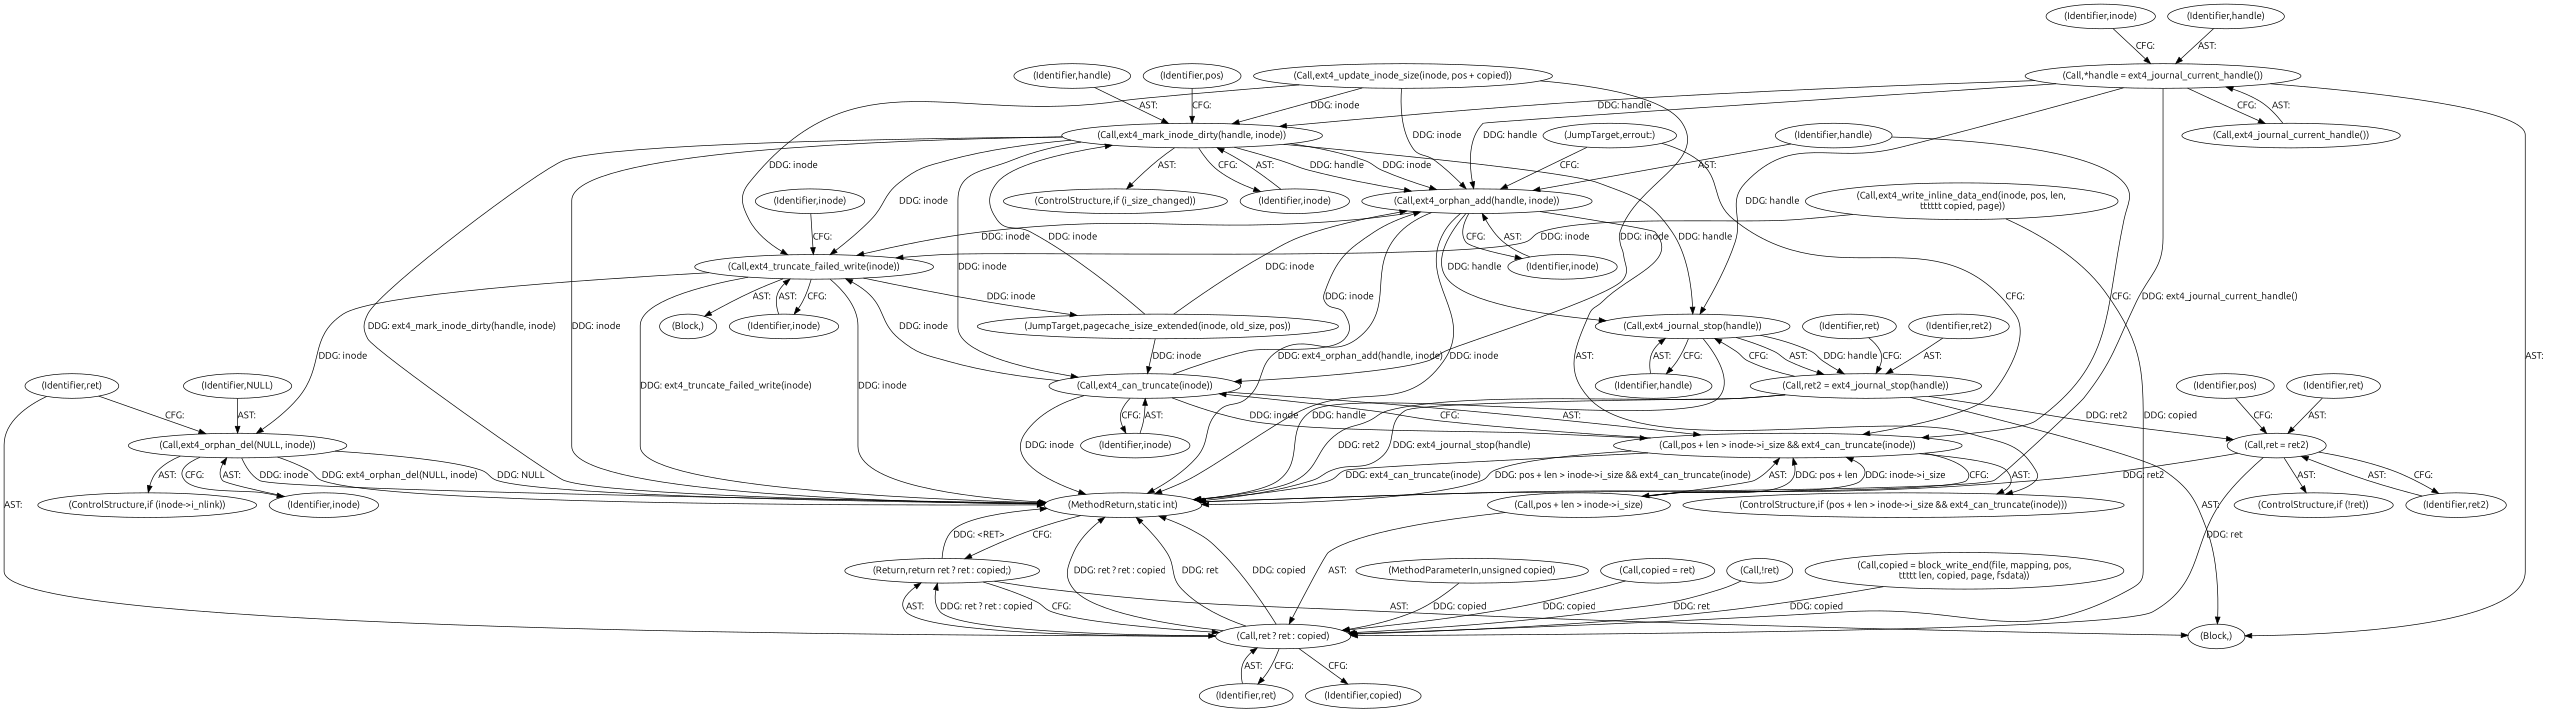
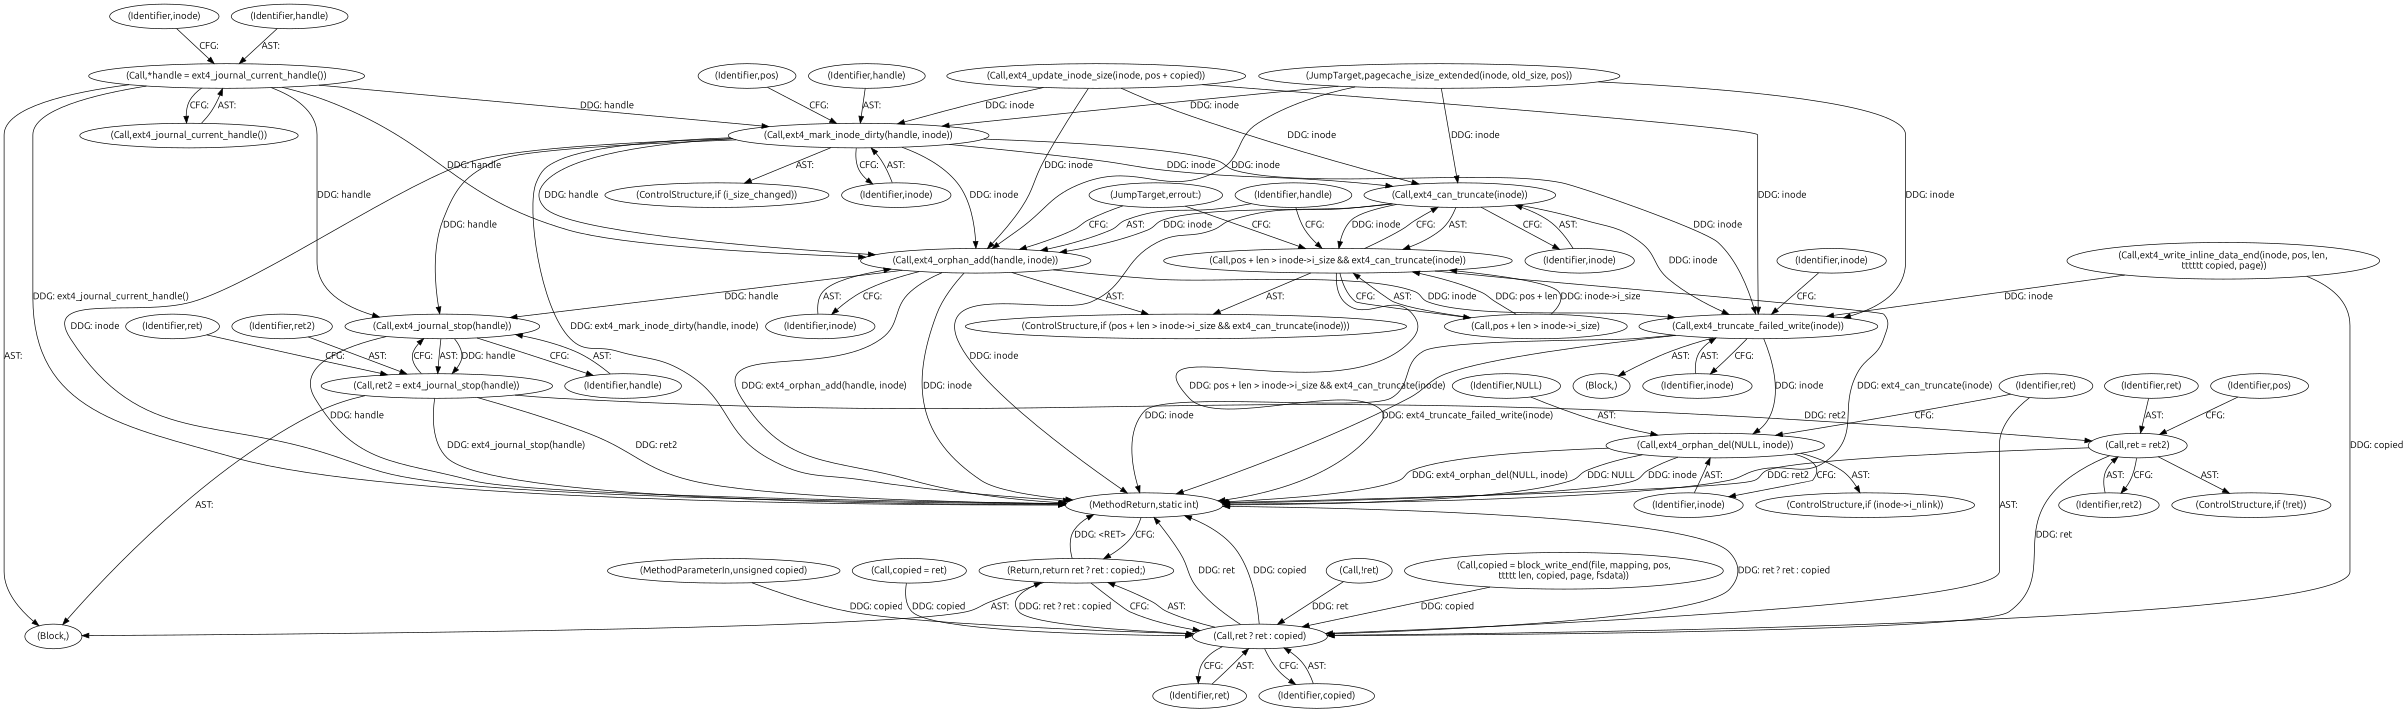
(966, 298) -> (1860, 110)
(1379, 533) -> (1304, 666)
